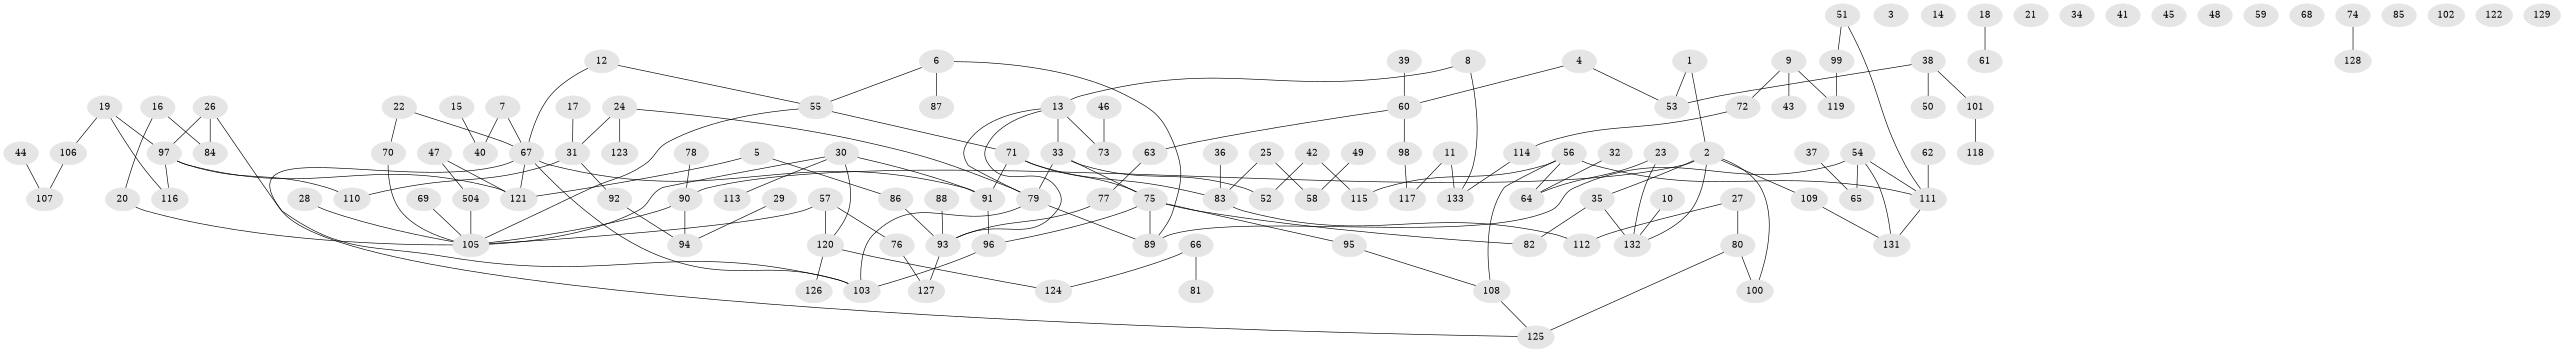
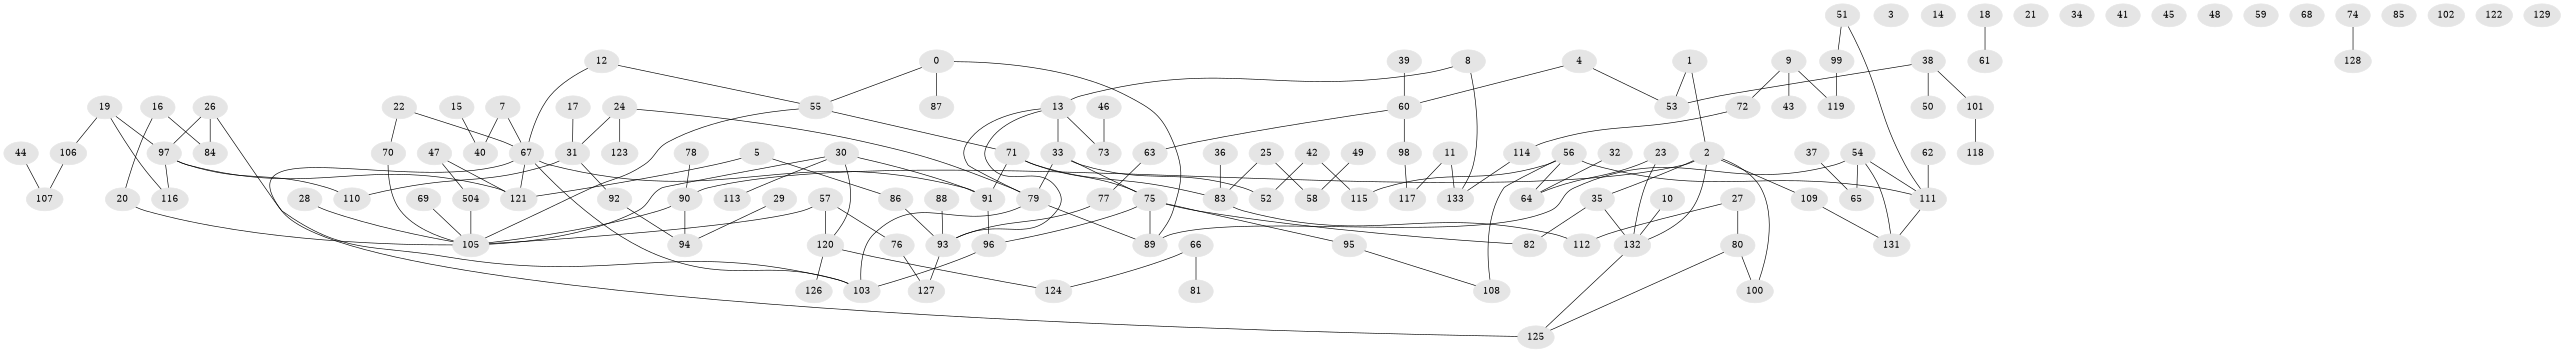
(937, 61) -> (937, 61)
(1514, 314) -> (1584, 291)
